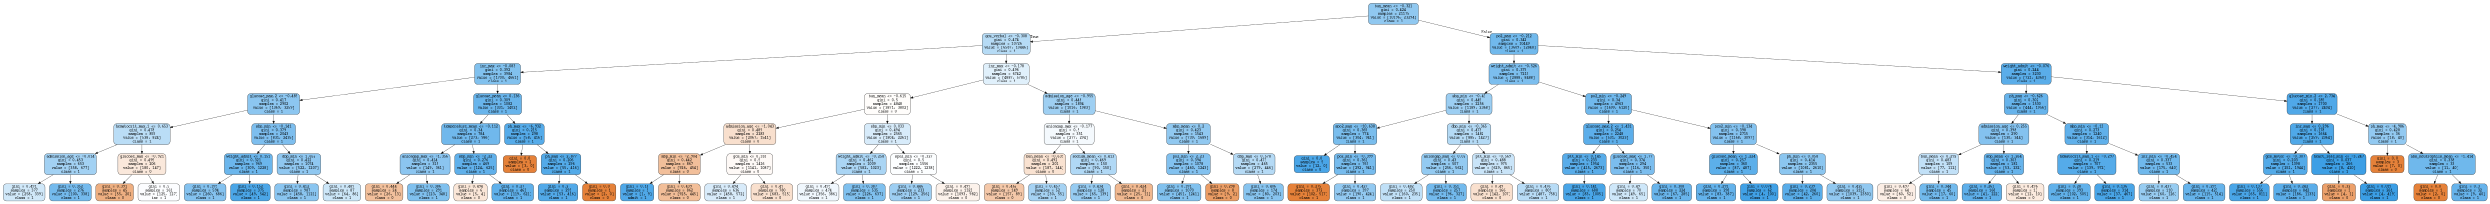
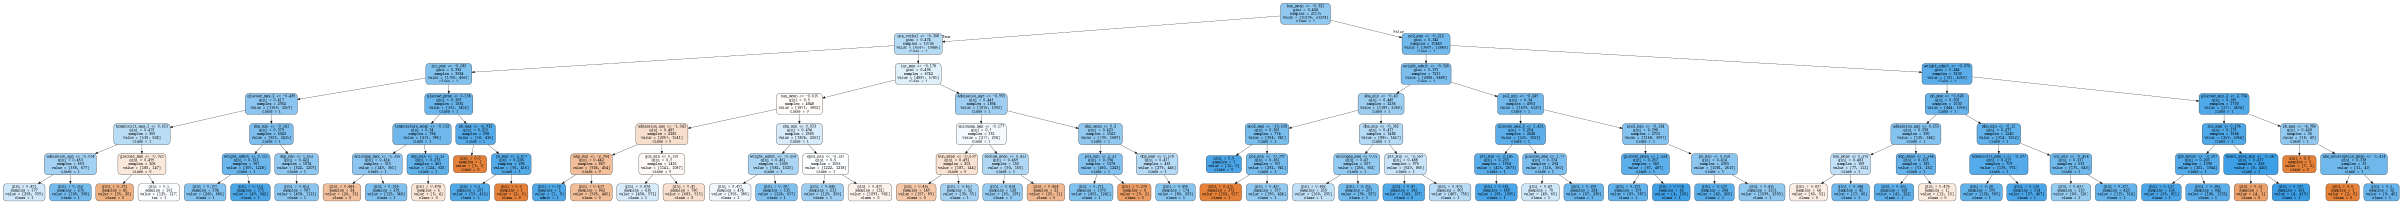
(342, 192) -> none
(513, 192) -> none
(1492, 192) -> (1404, 192)
